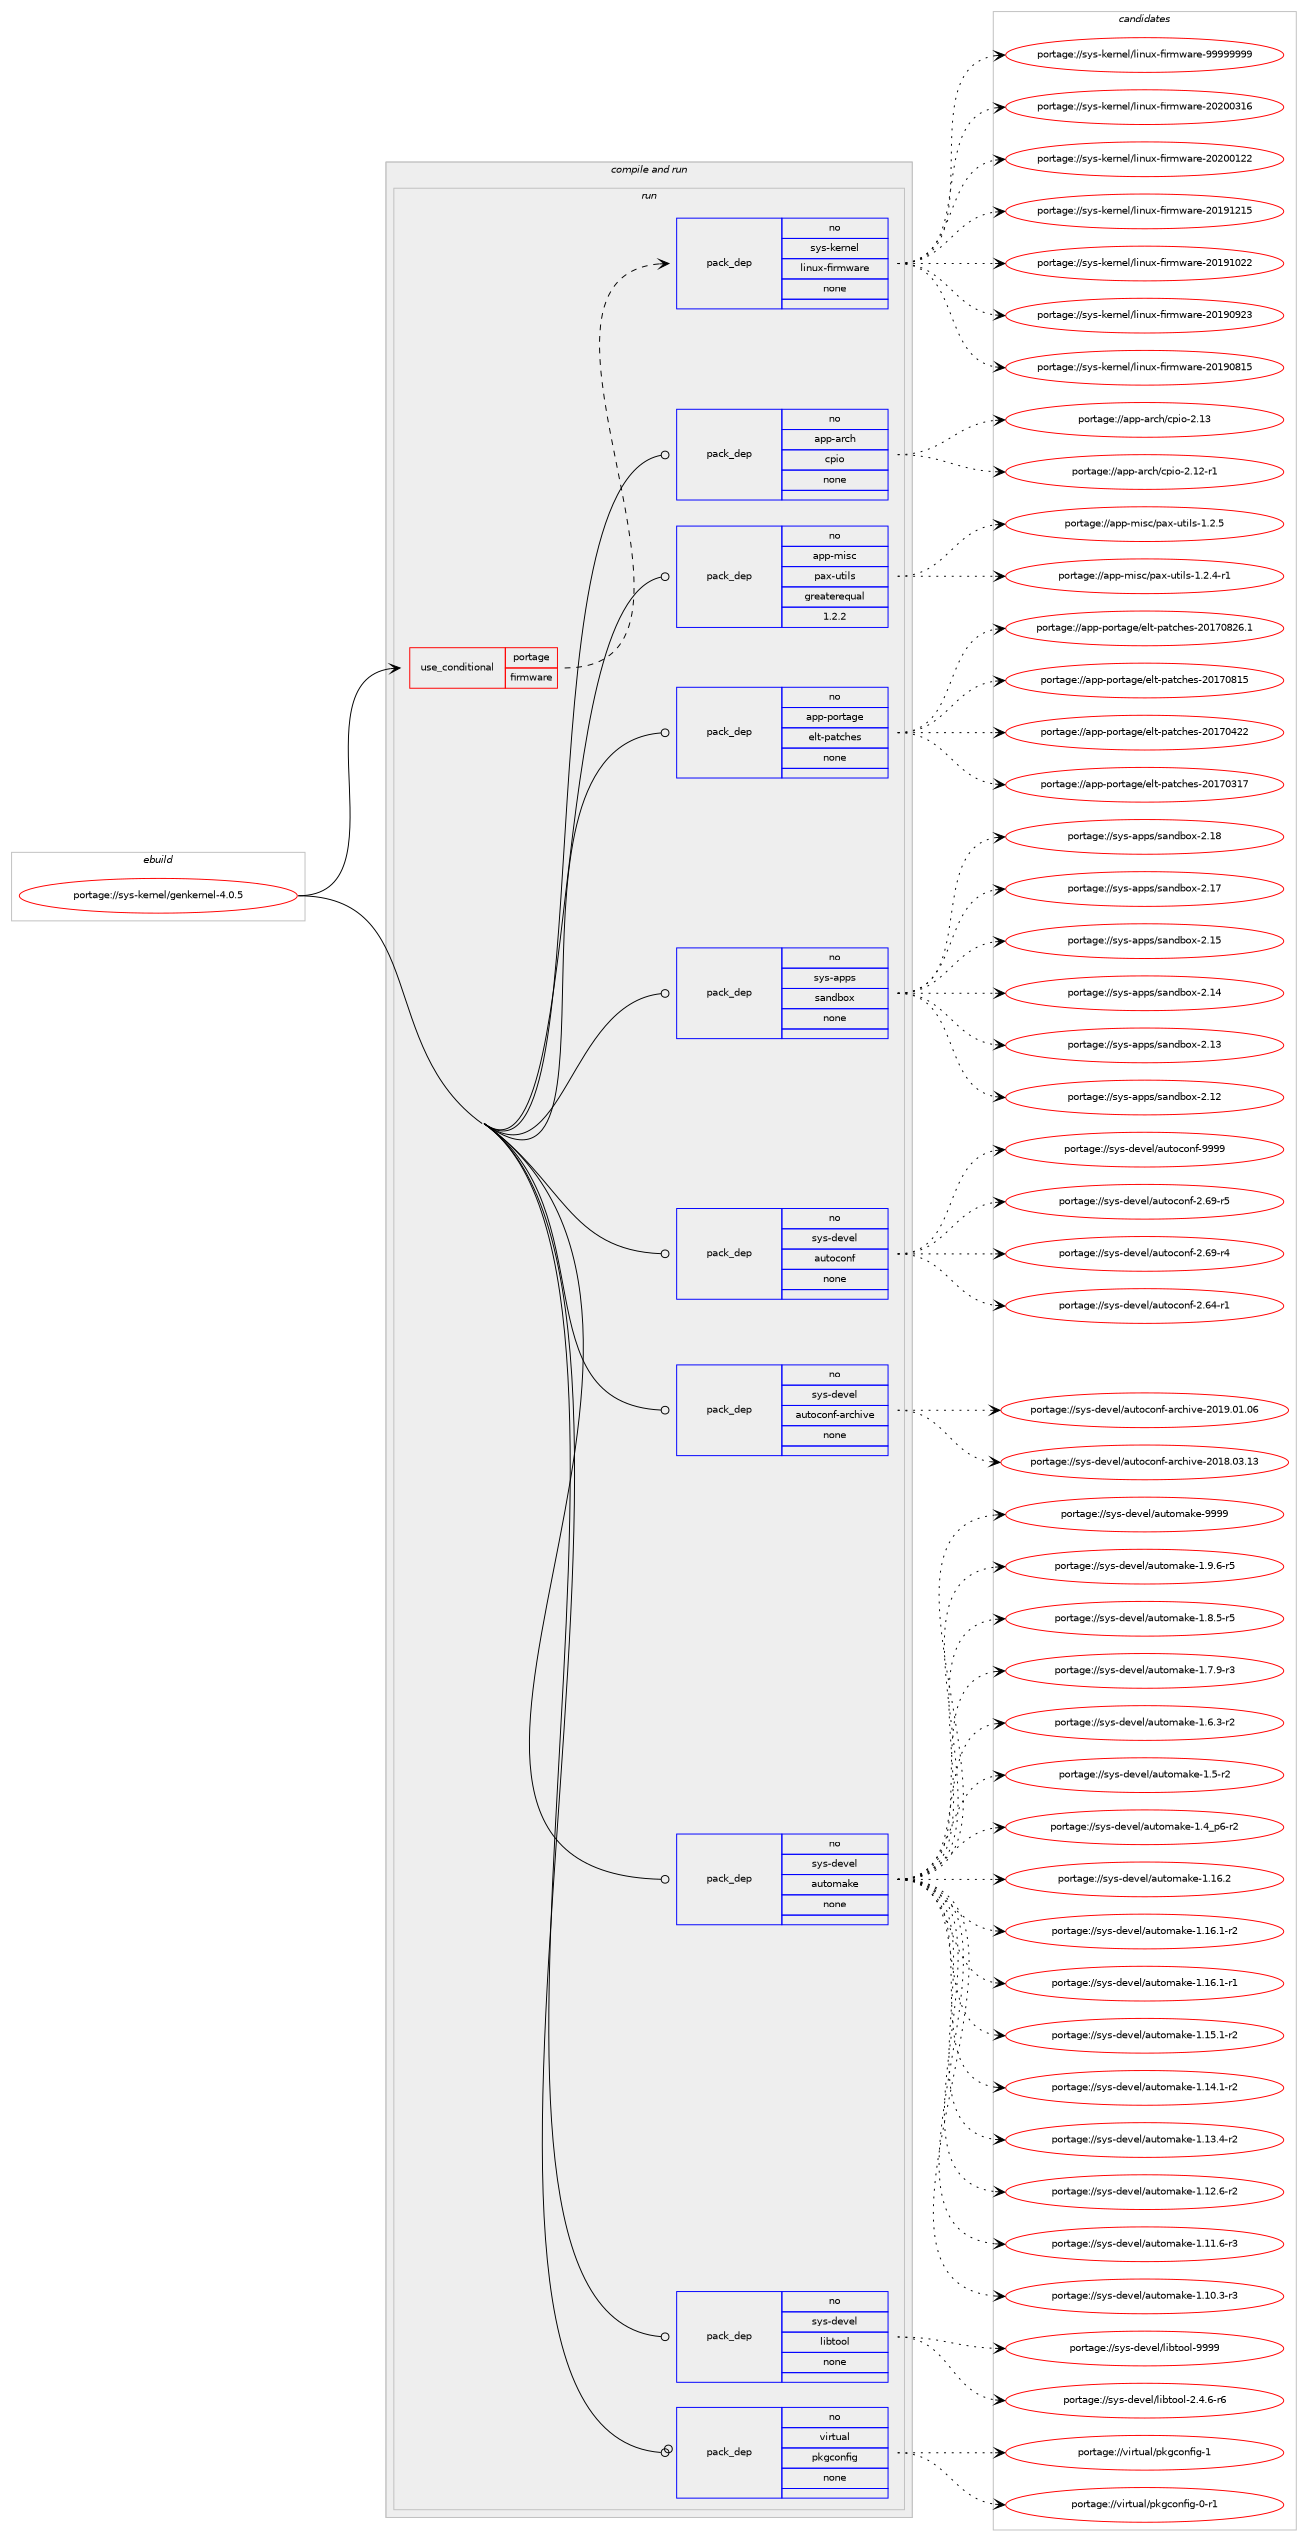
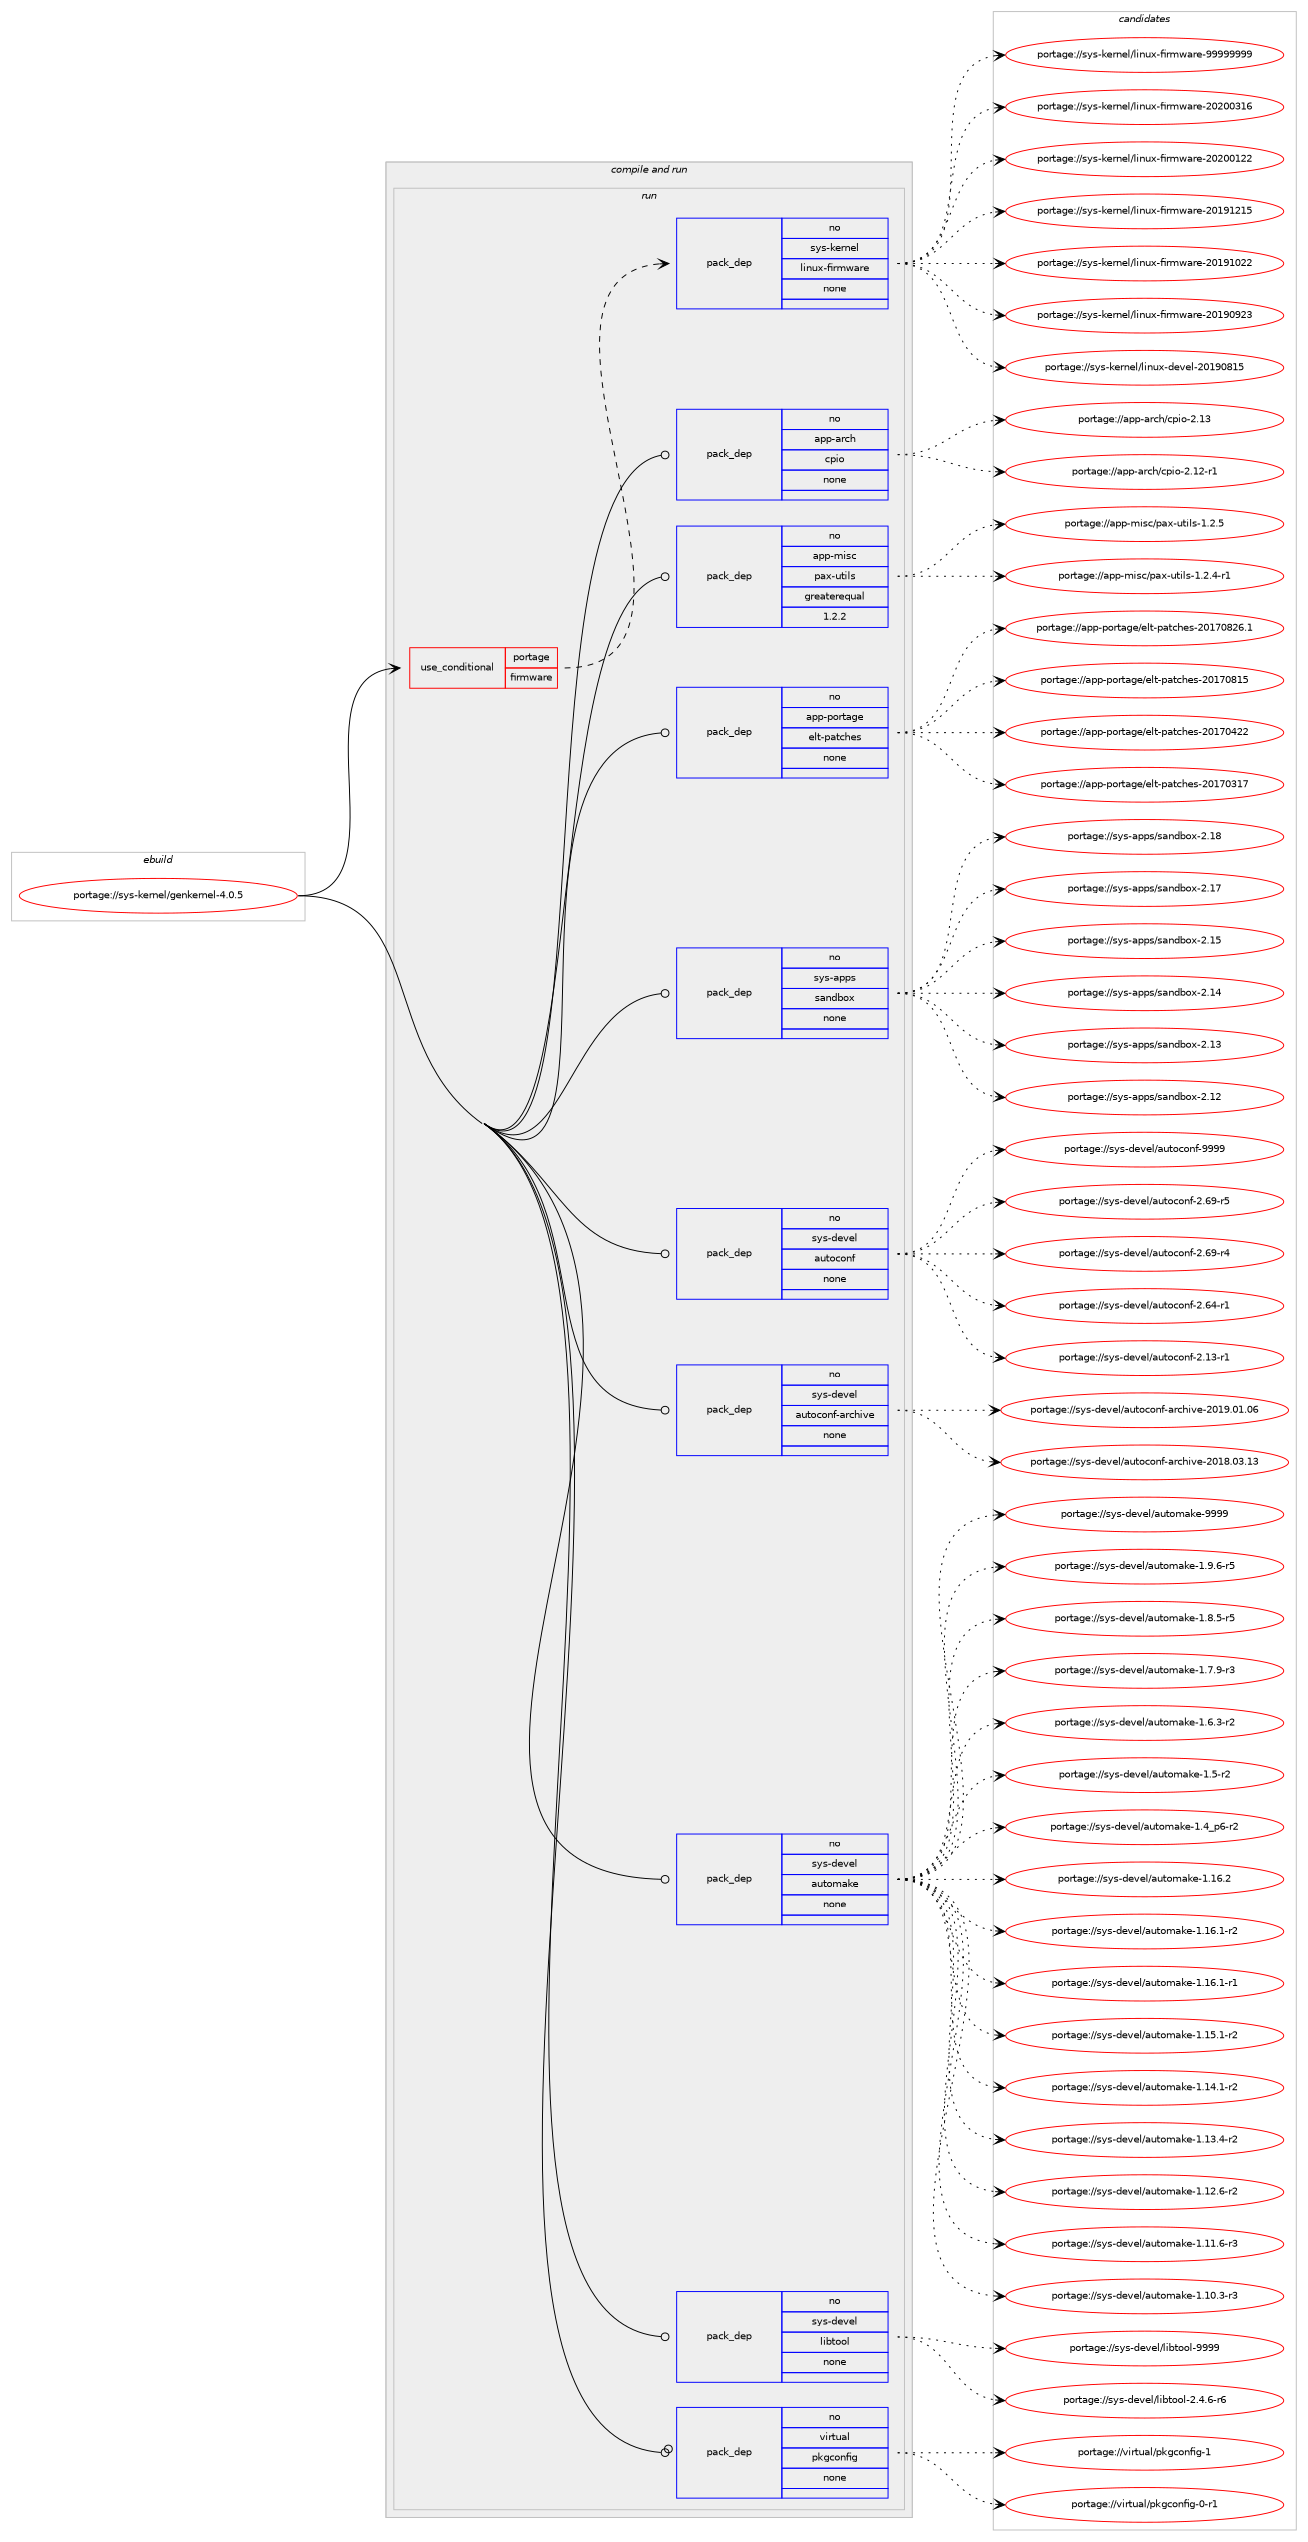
(1145, 368) -> (1145, 368)
none -> (1145, 1358)
